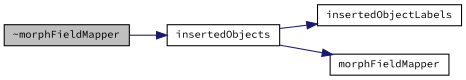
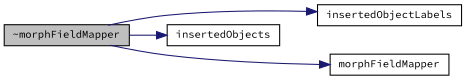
(293, 27) -> (207, 12)
(301, 49) -> (214, 60)
